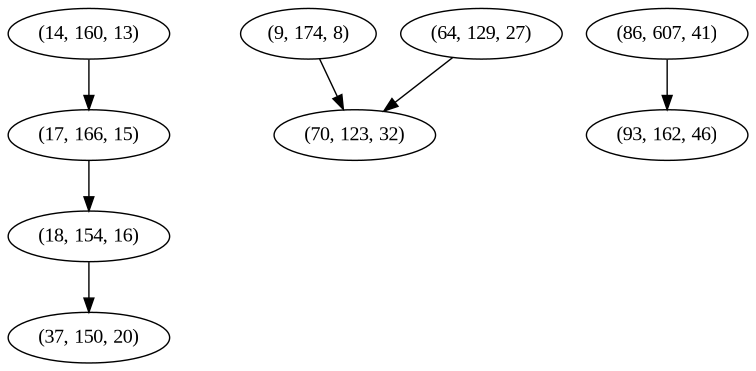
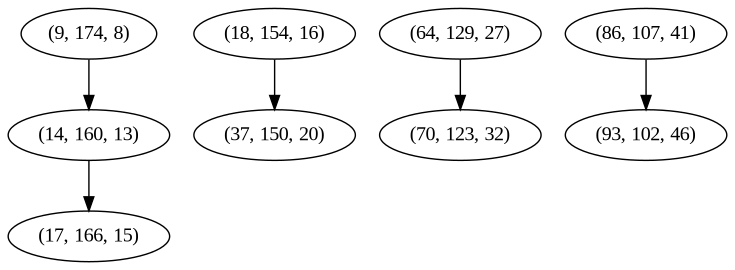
(667, 34) -> (646, 34)
(328, 78) -> (89, 78)
(667, 135) -> (646, 135)
(89, 179) -> none
